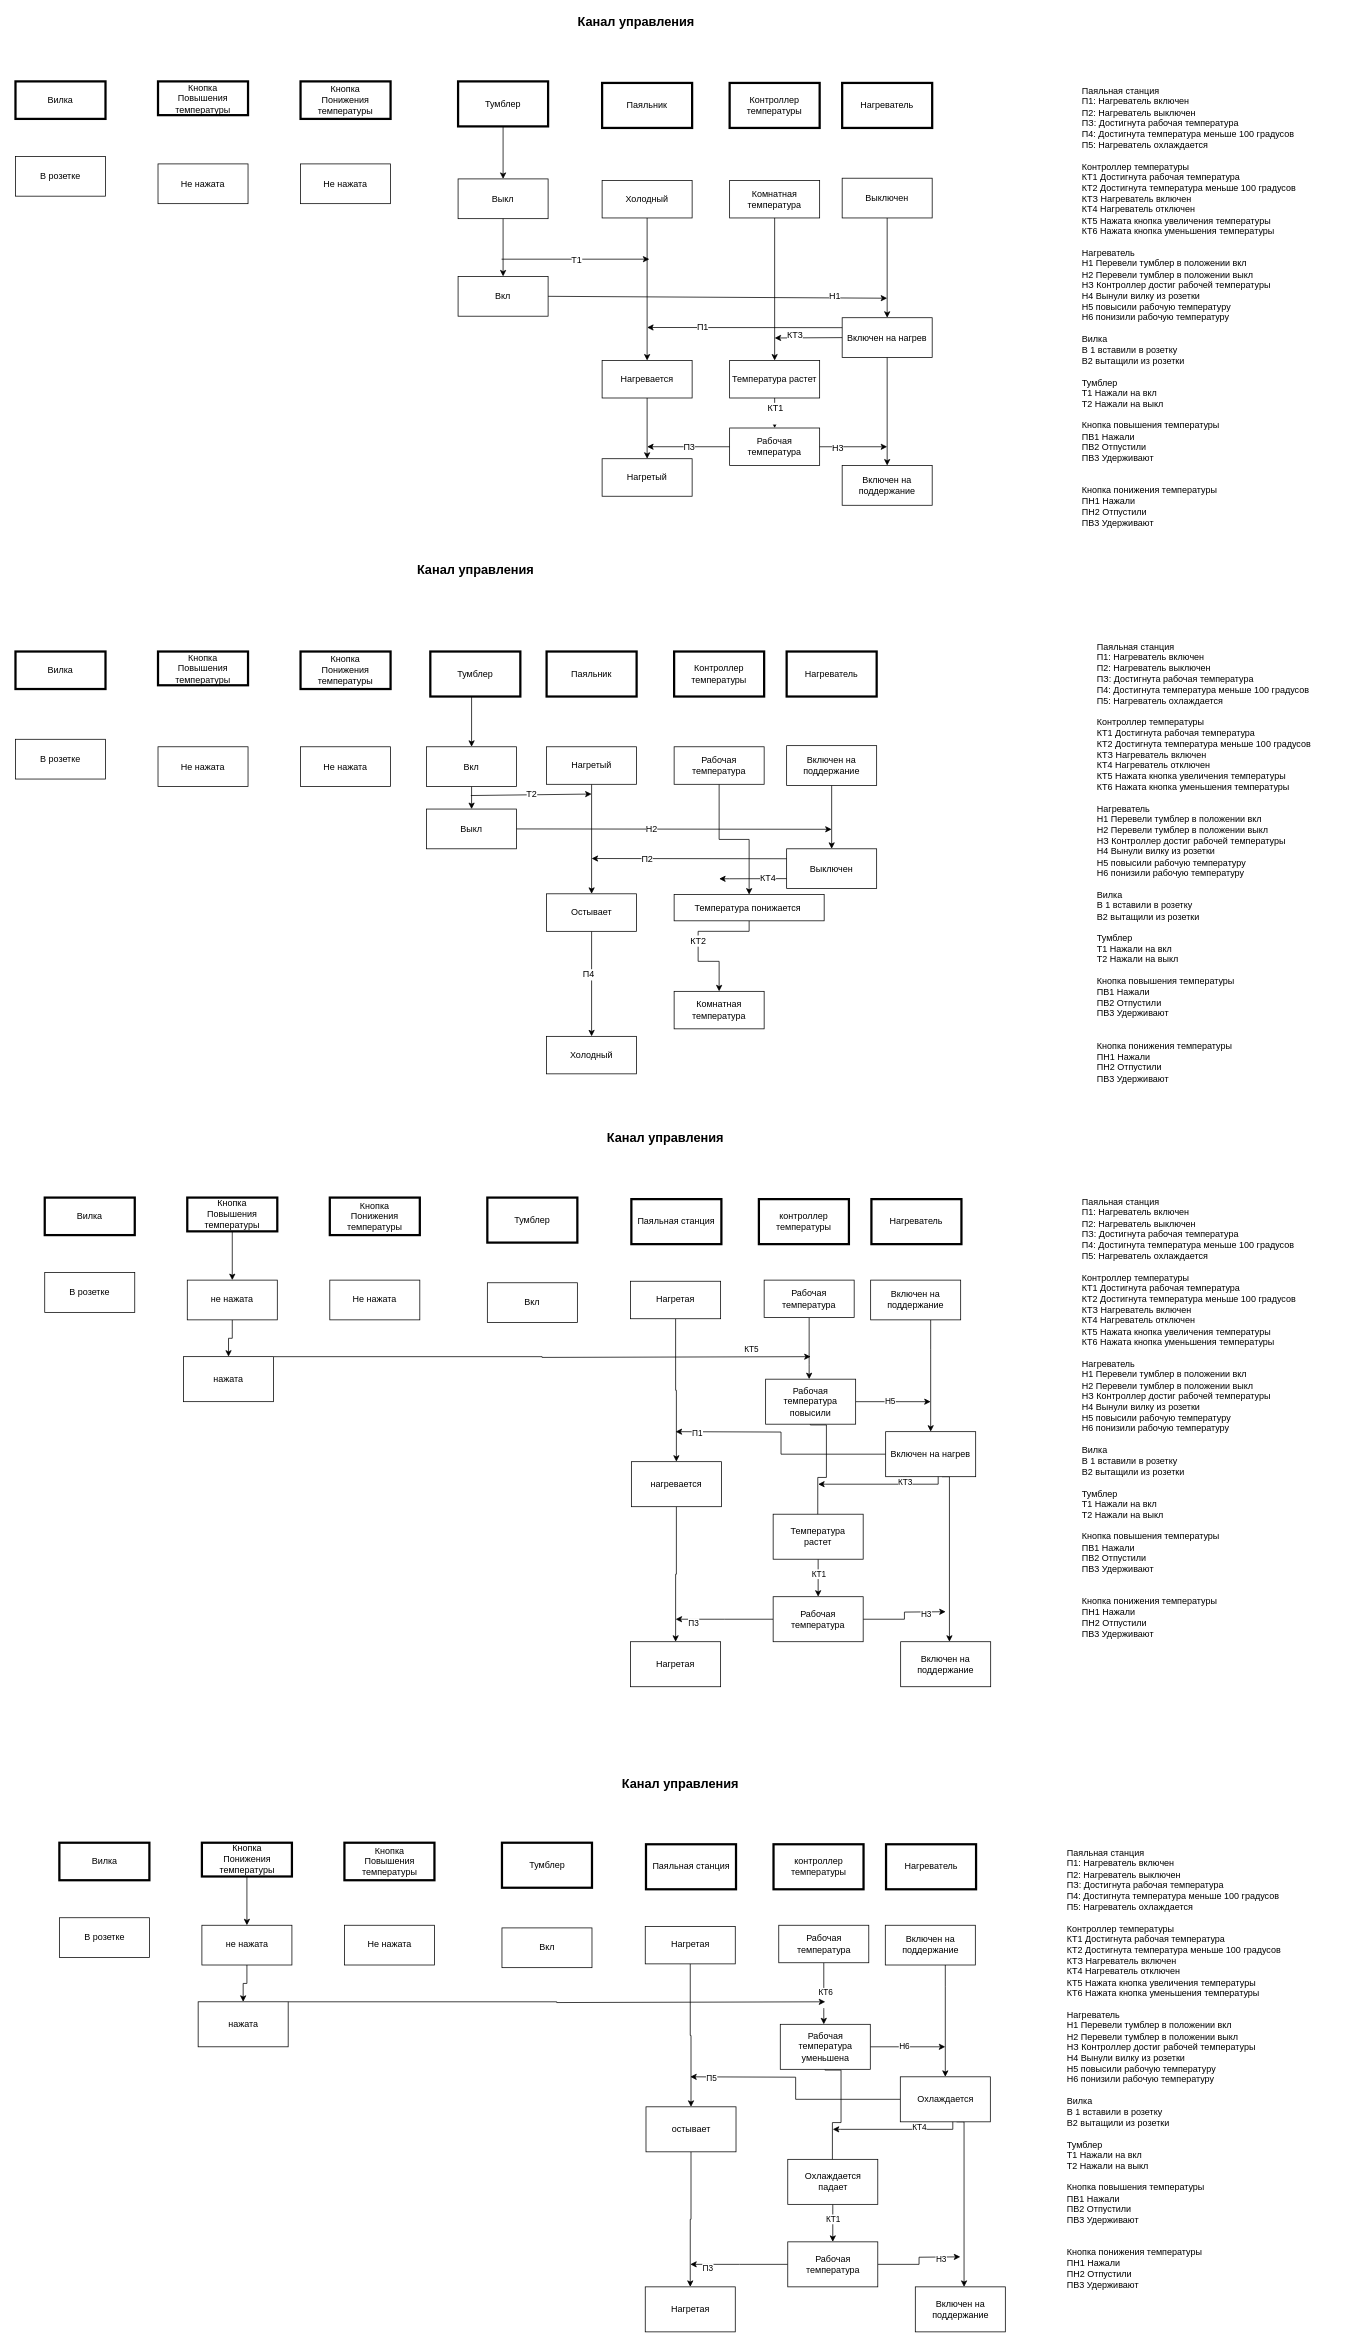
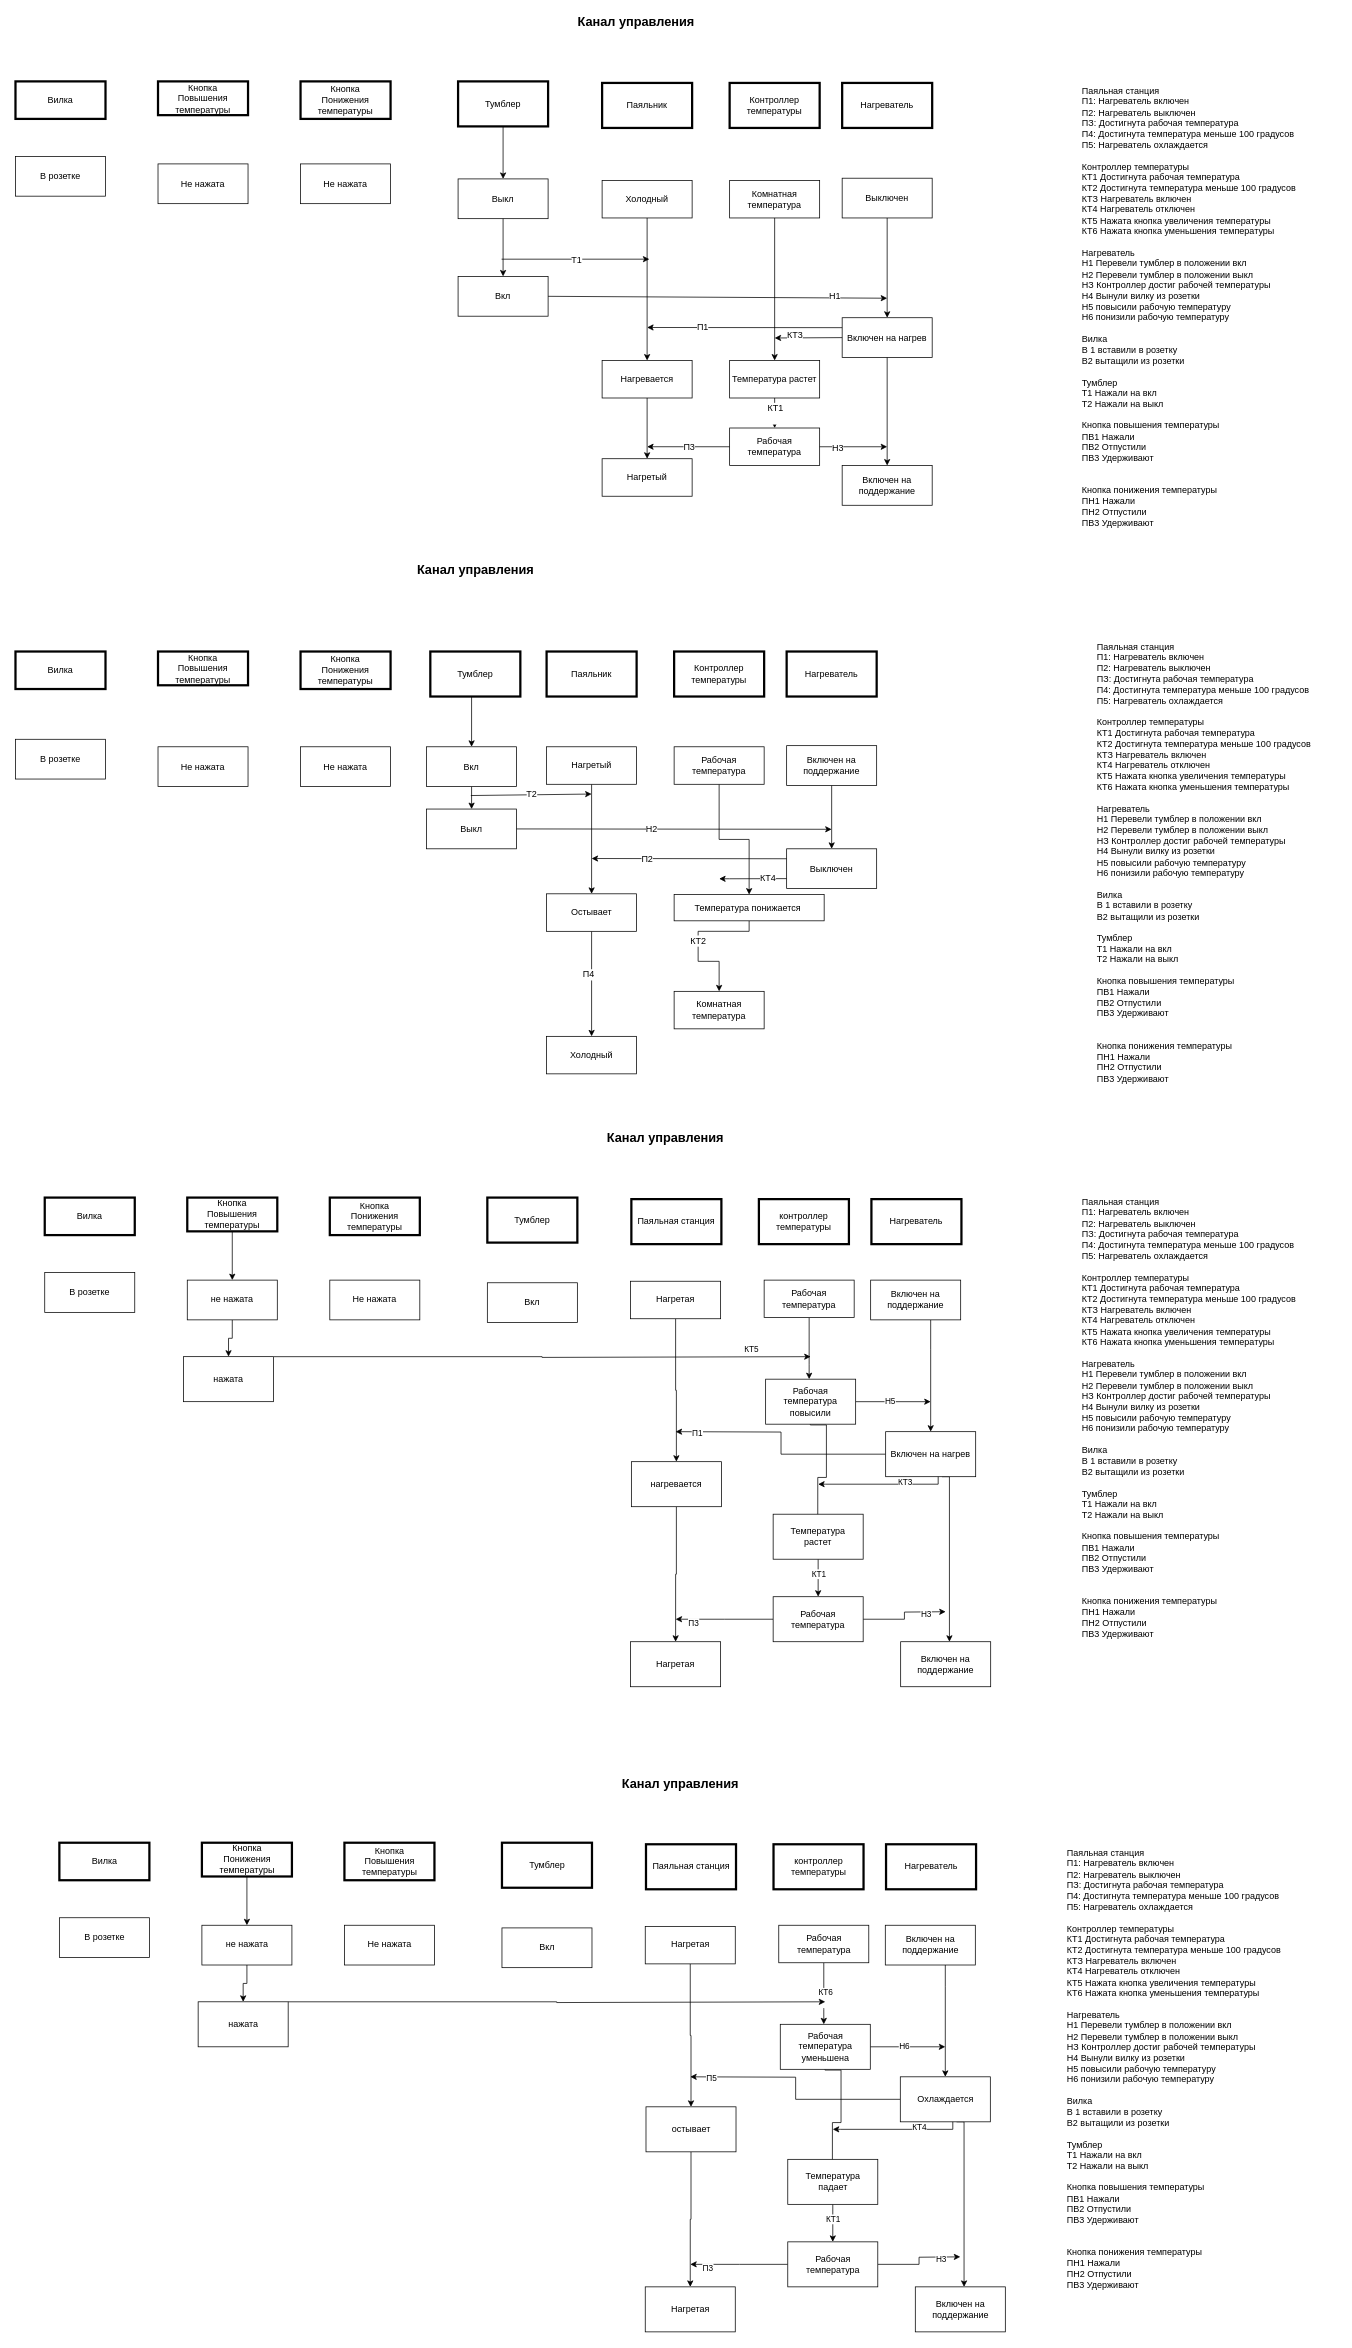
(833, 2181) -> (833, 2181)
